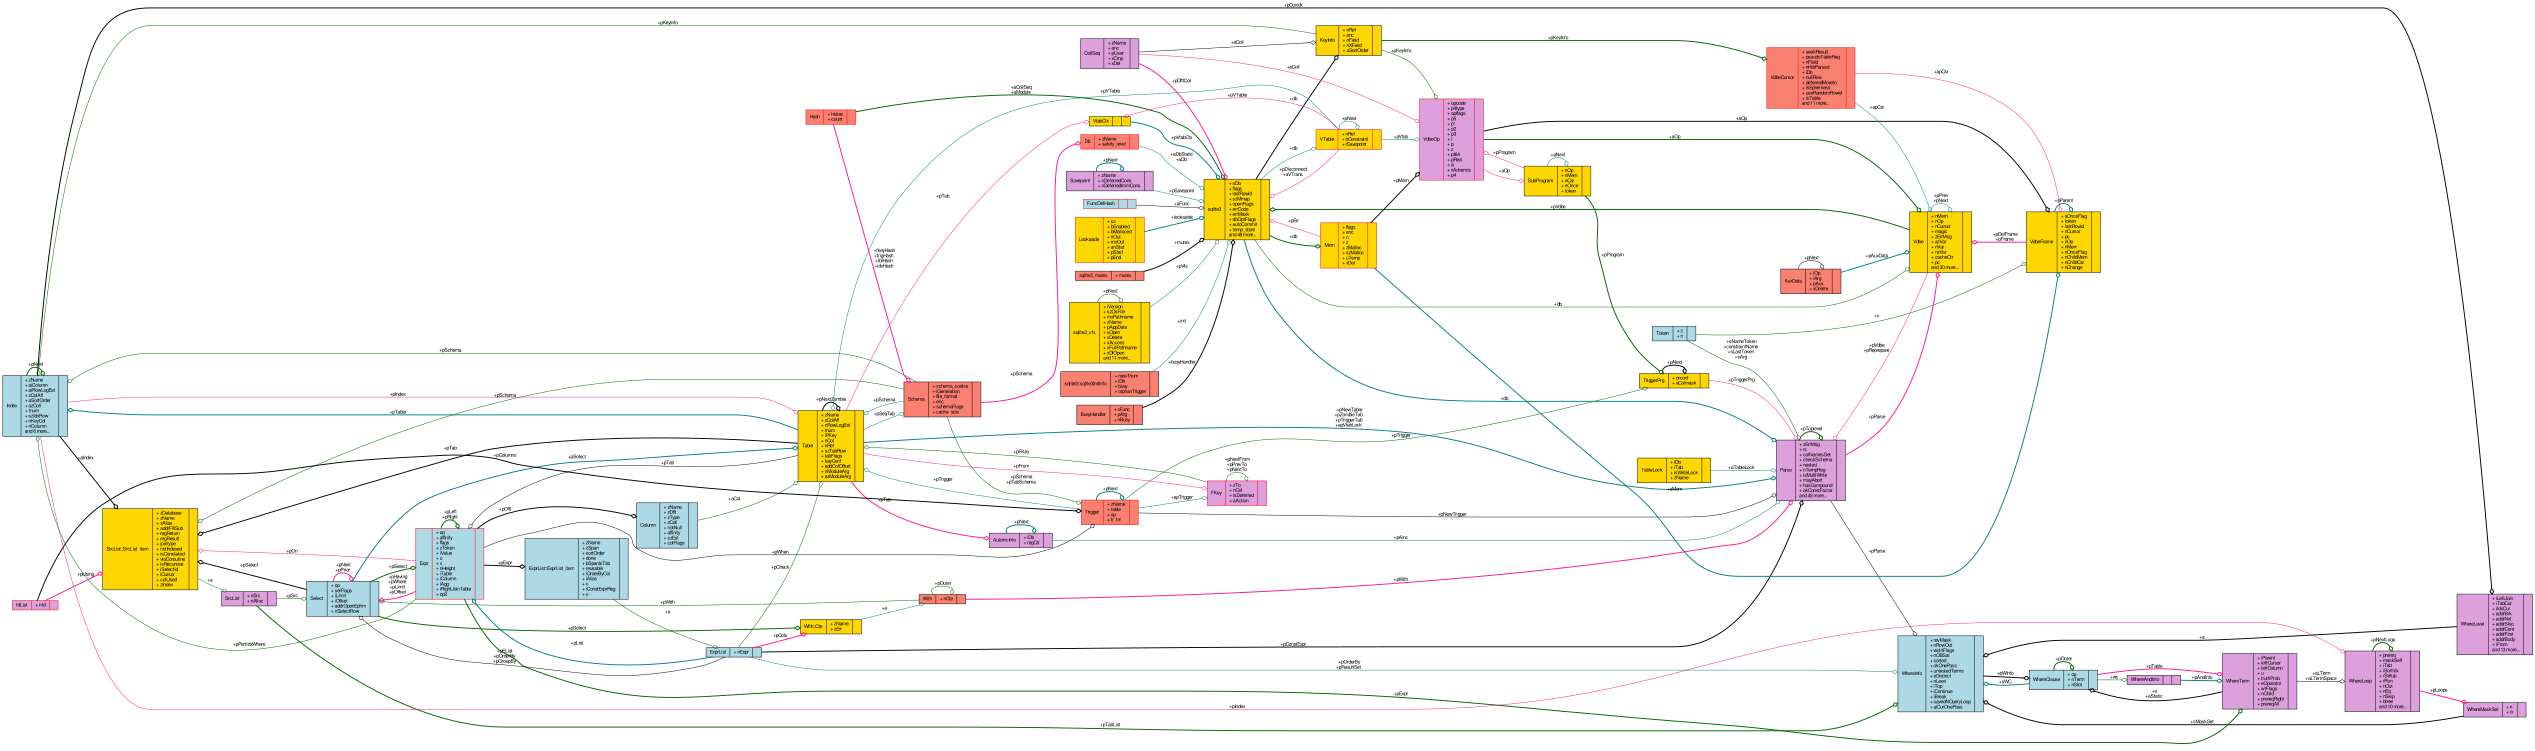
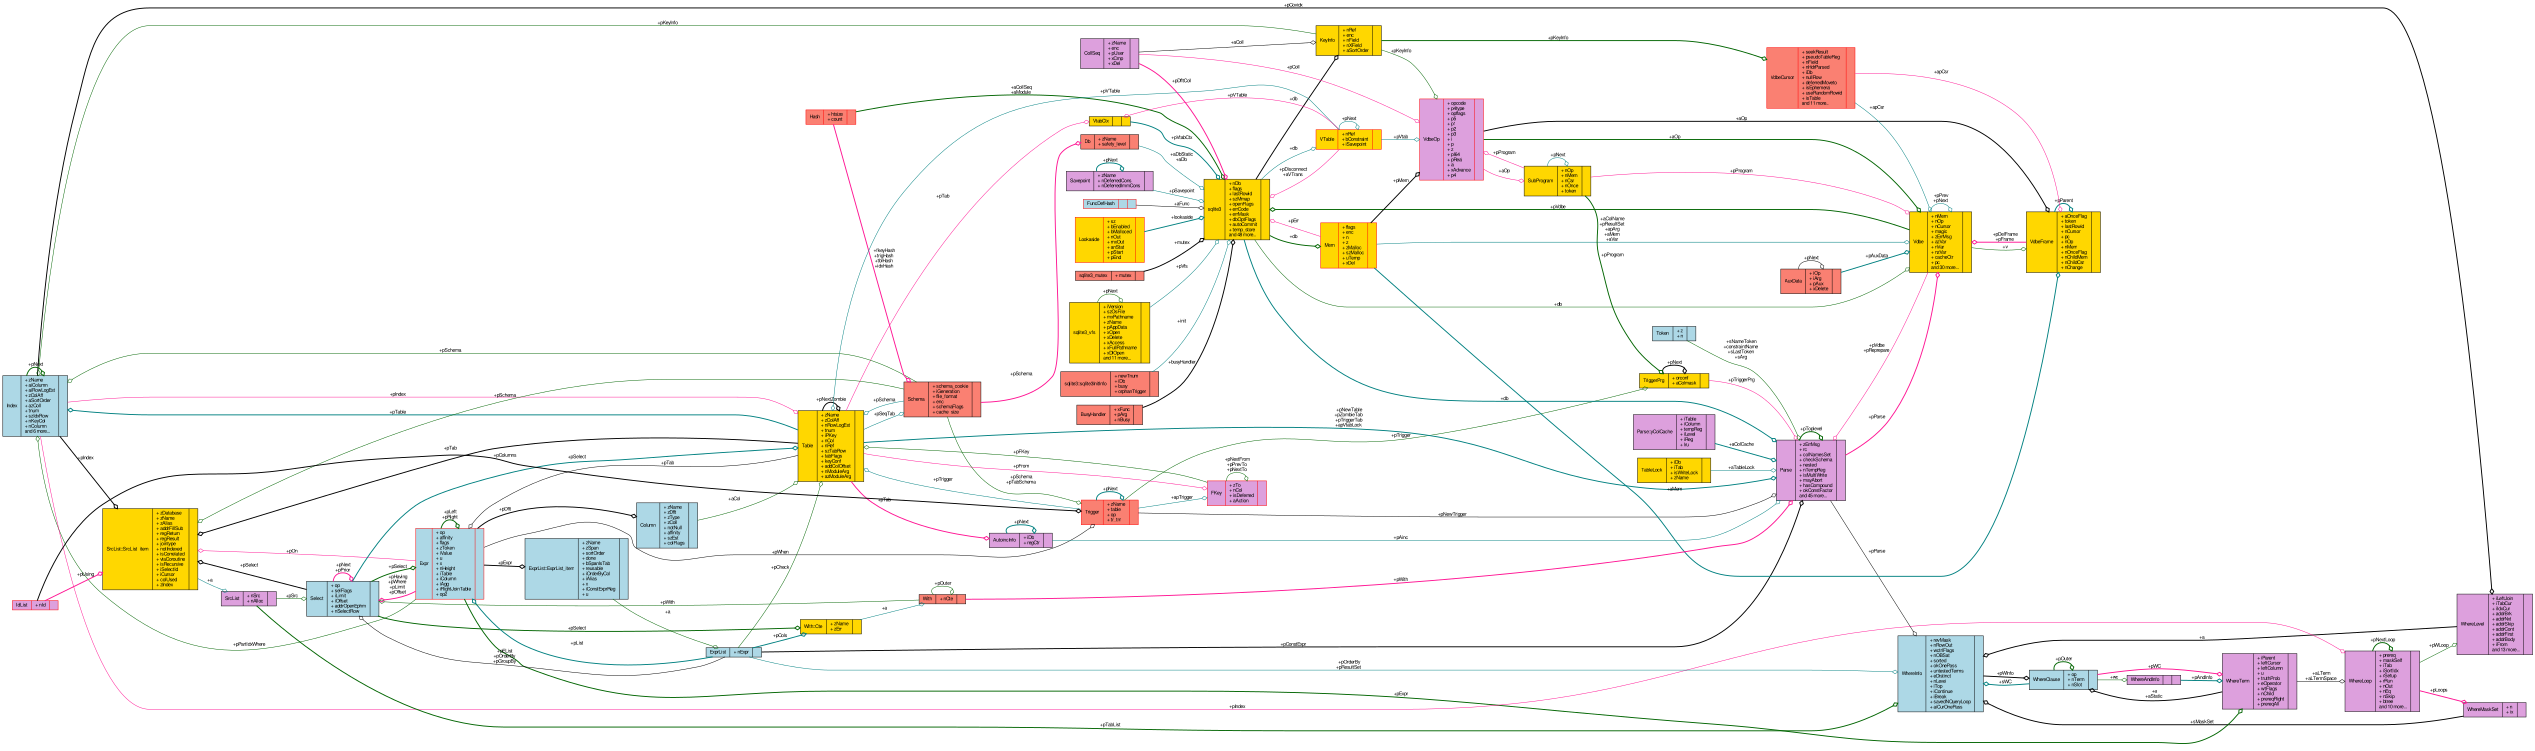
(1110, 142) -> (1110, 142)
none -> (1750, 175)
none -> (1640, 242)
(1864, 324) -> (1996, 250)
none -> (1674, 432)
(777, 642) -> (777, 642)
none -> (2436, 654)
(2154, 667) -> (2154, 667)
